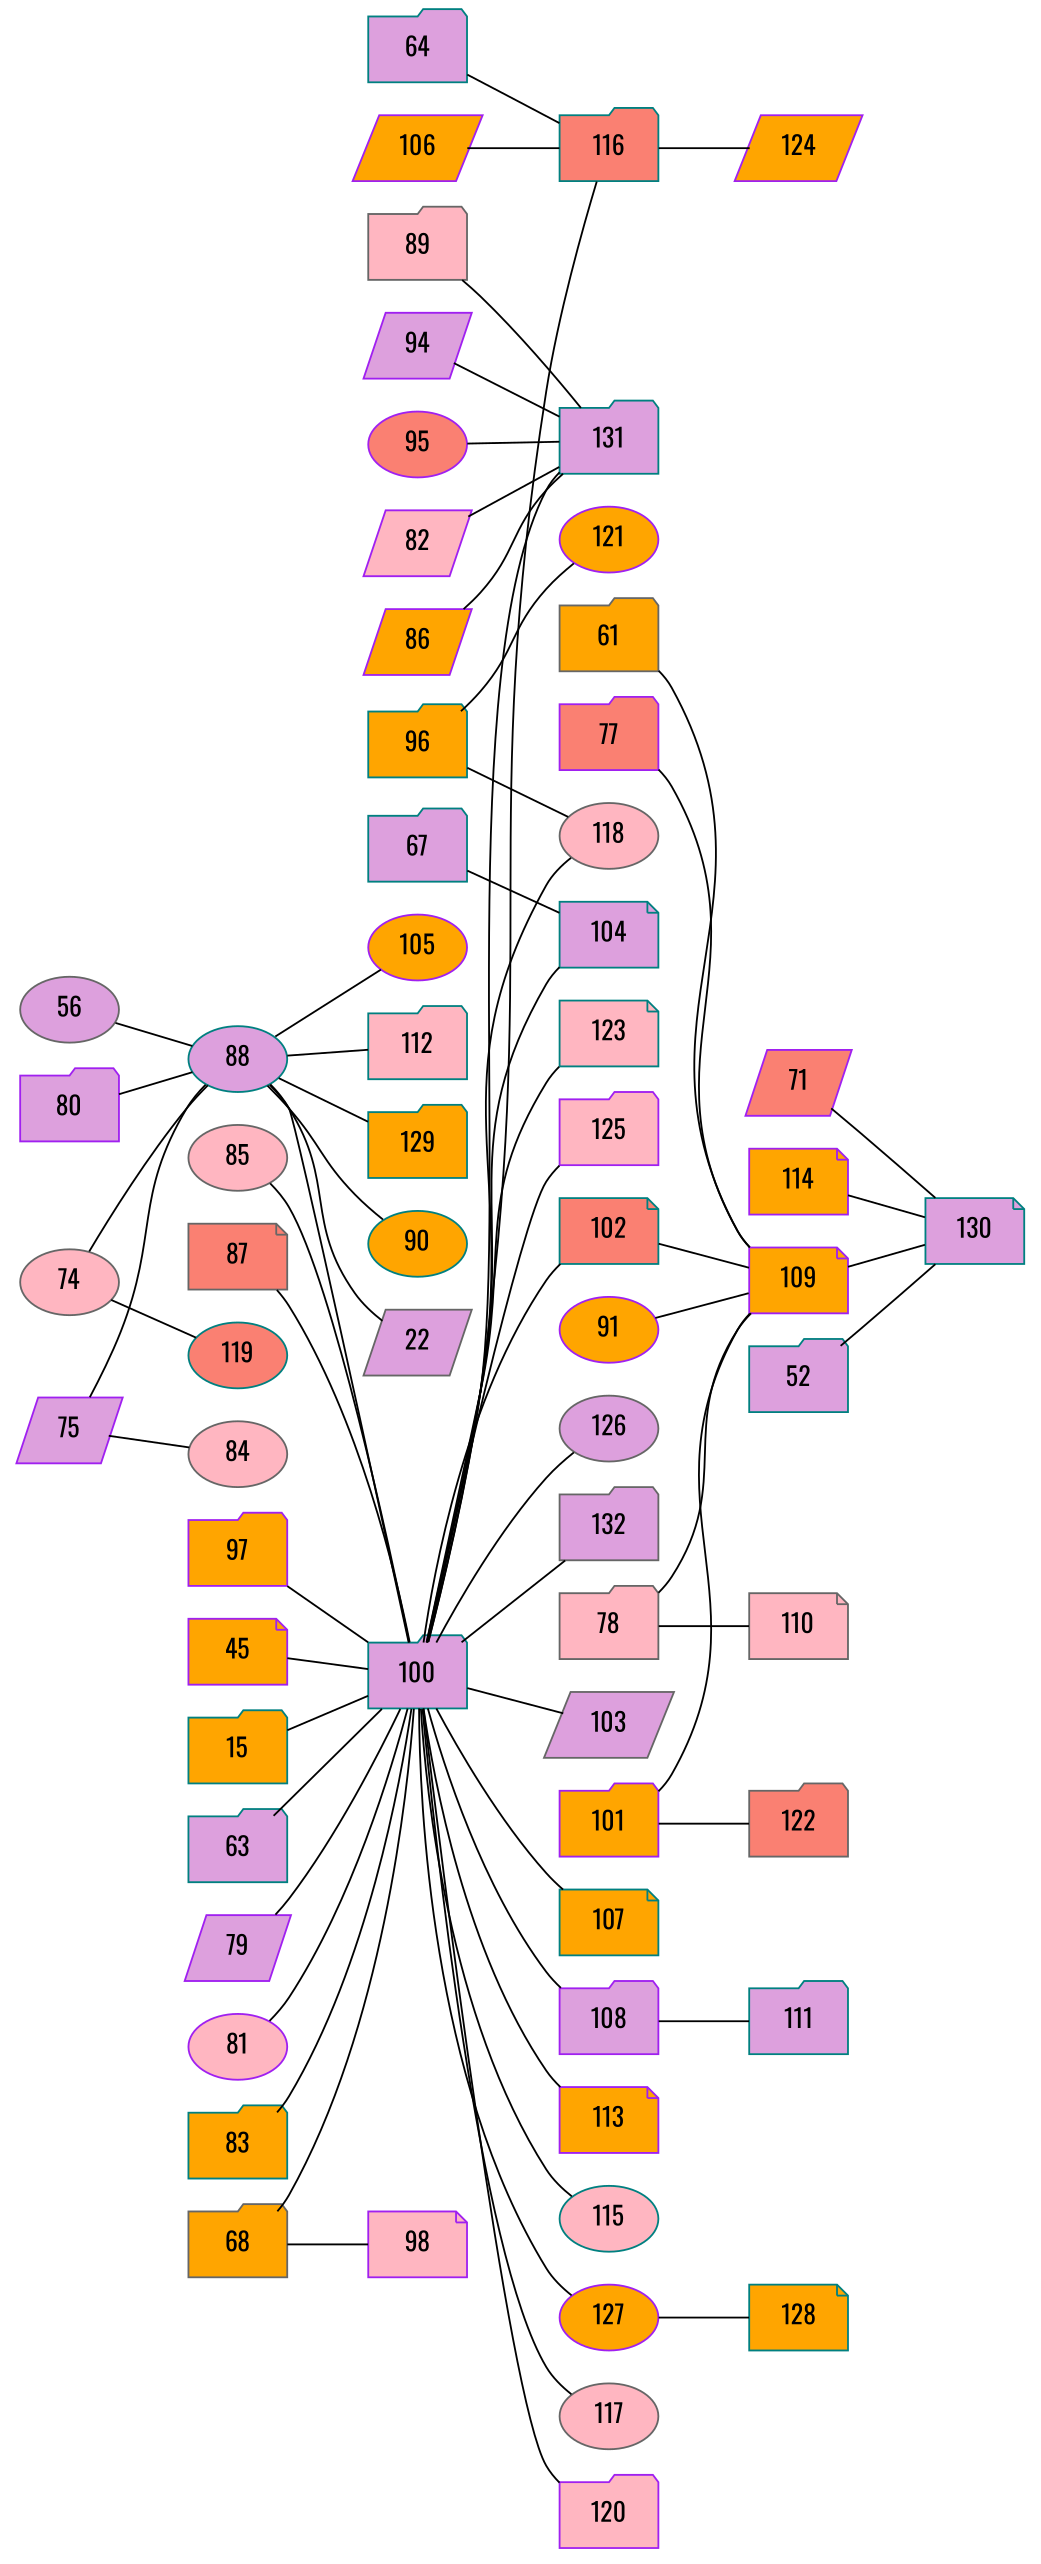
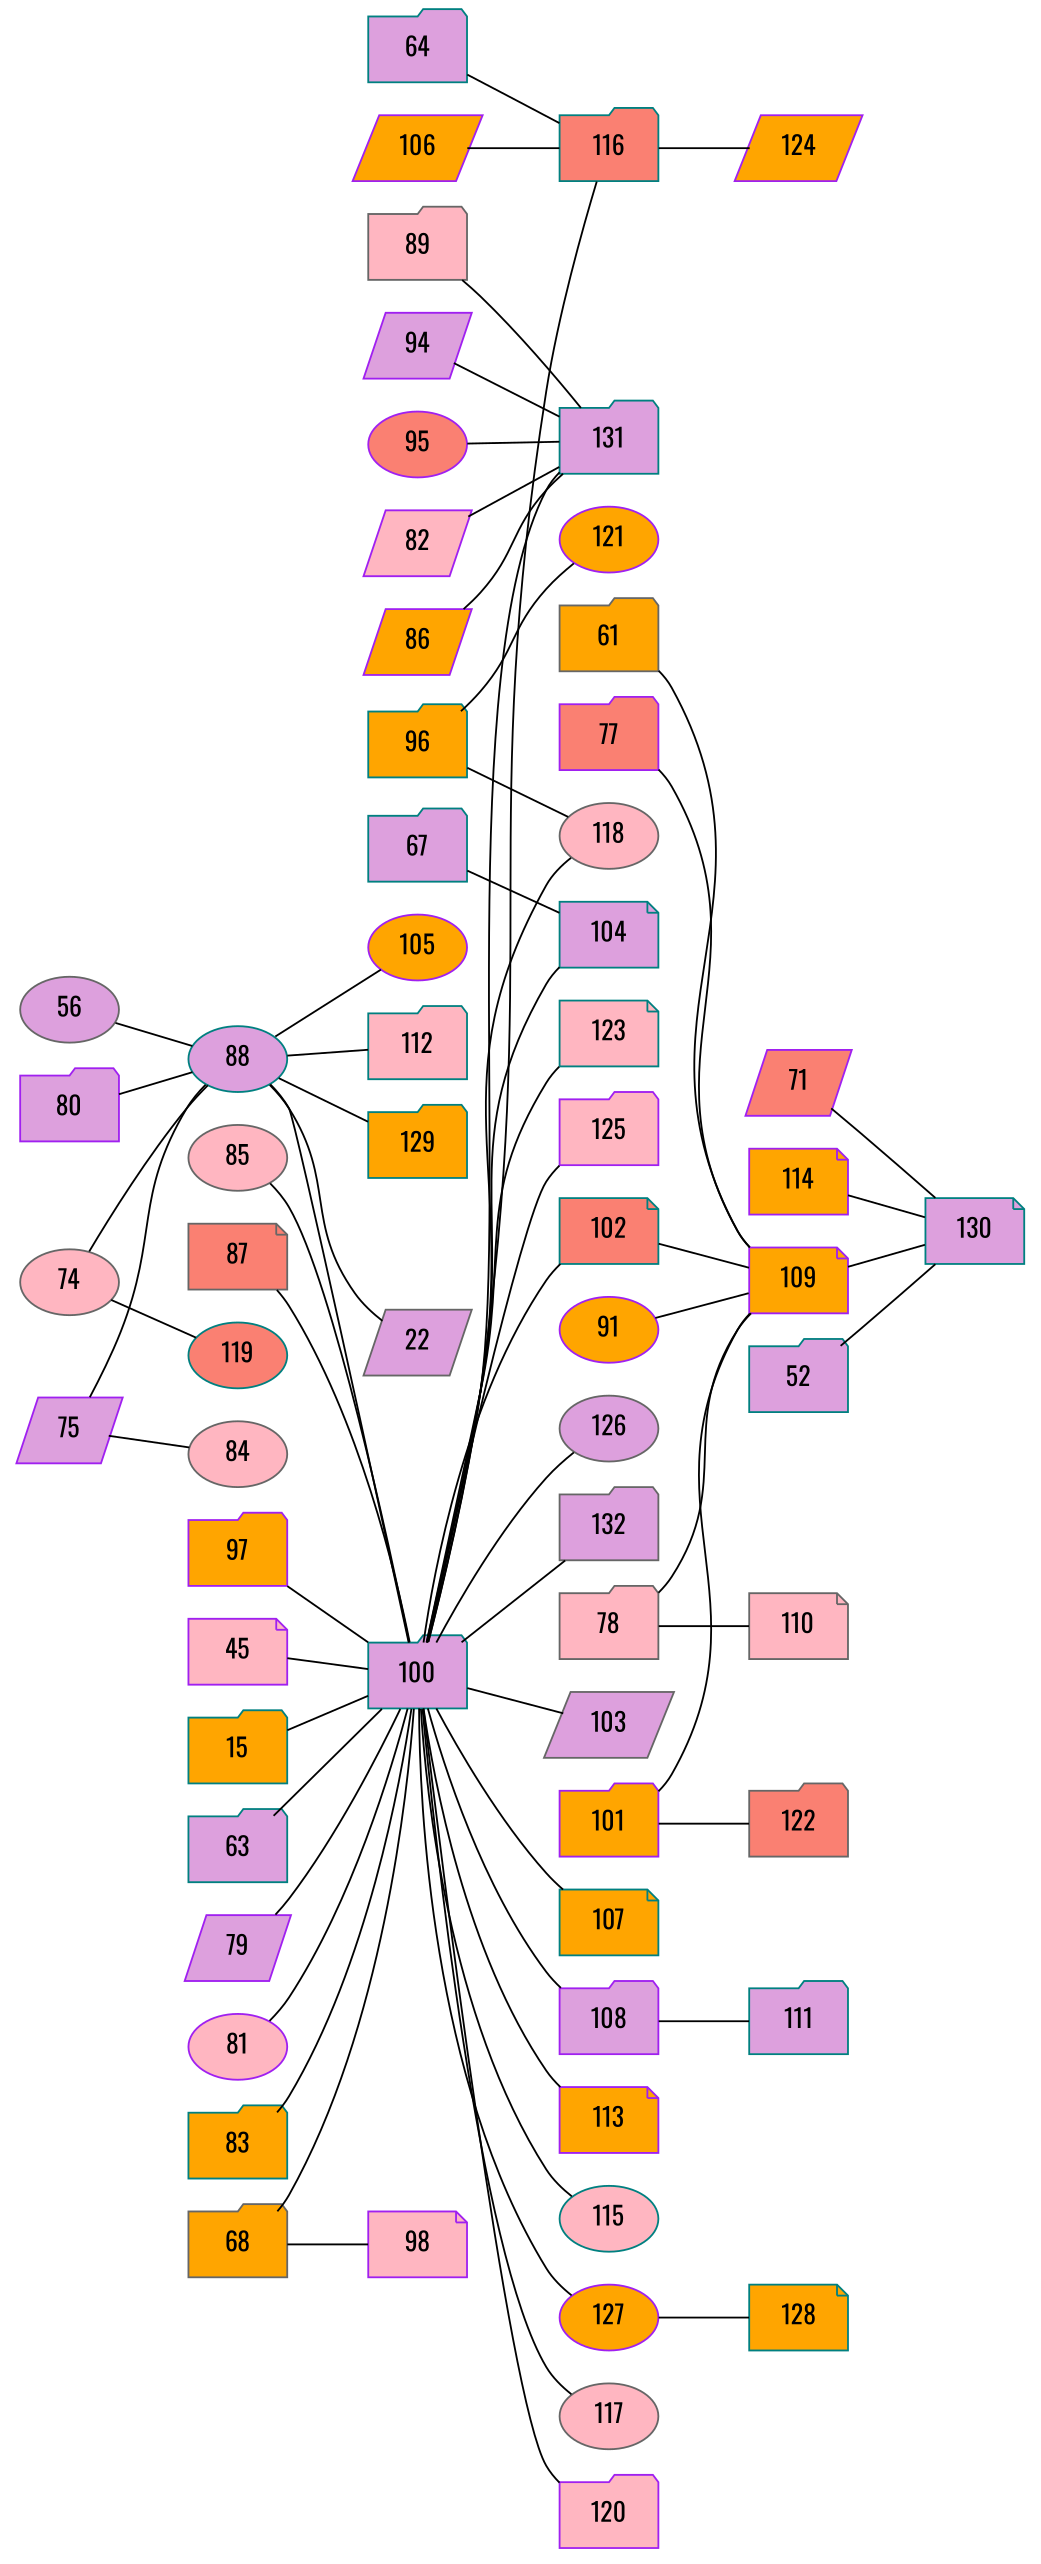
(418, 1244) -> none
(238, 1652) -> (238, 1652)
